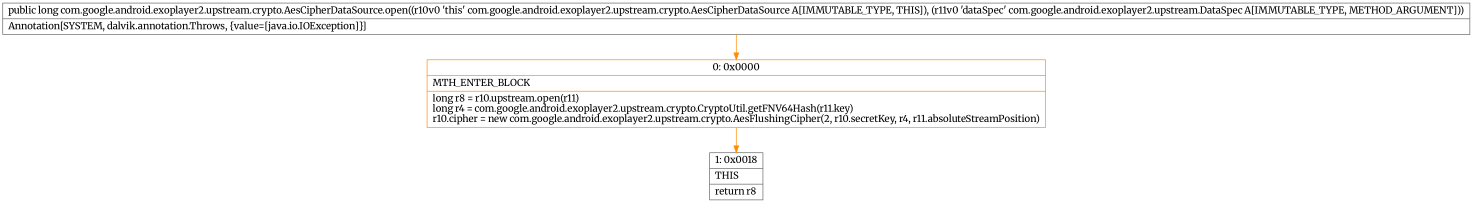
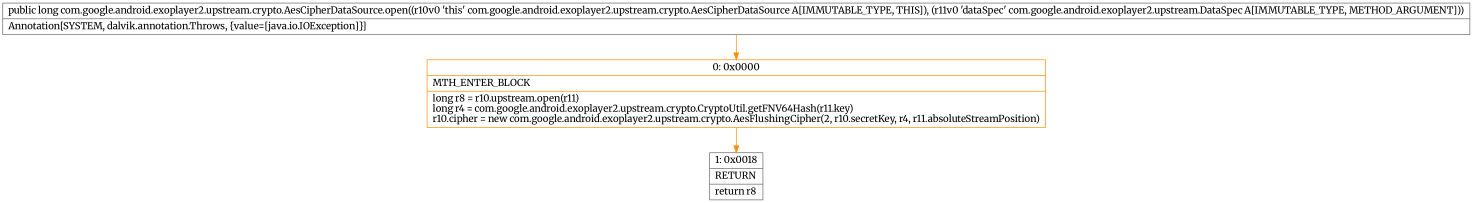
(727, 176) -> (736, 176)
